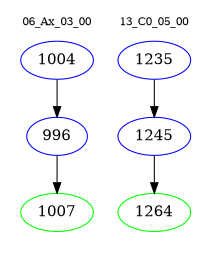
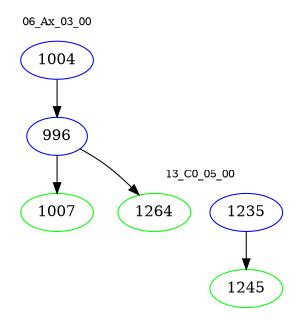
(154, 136) -> (246, 289)
(154, 169) -> (117, 174)
